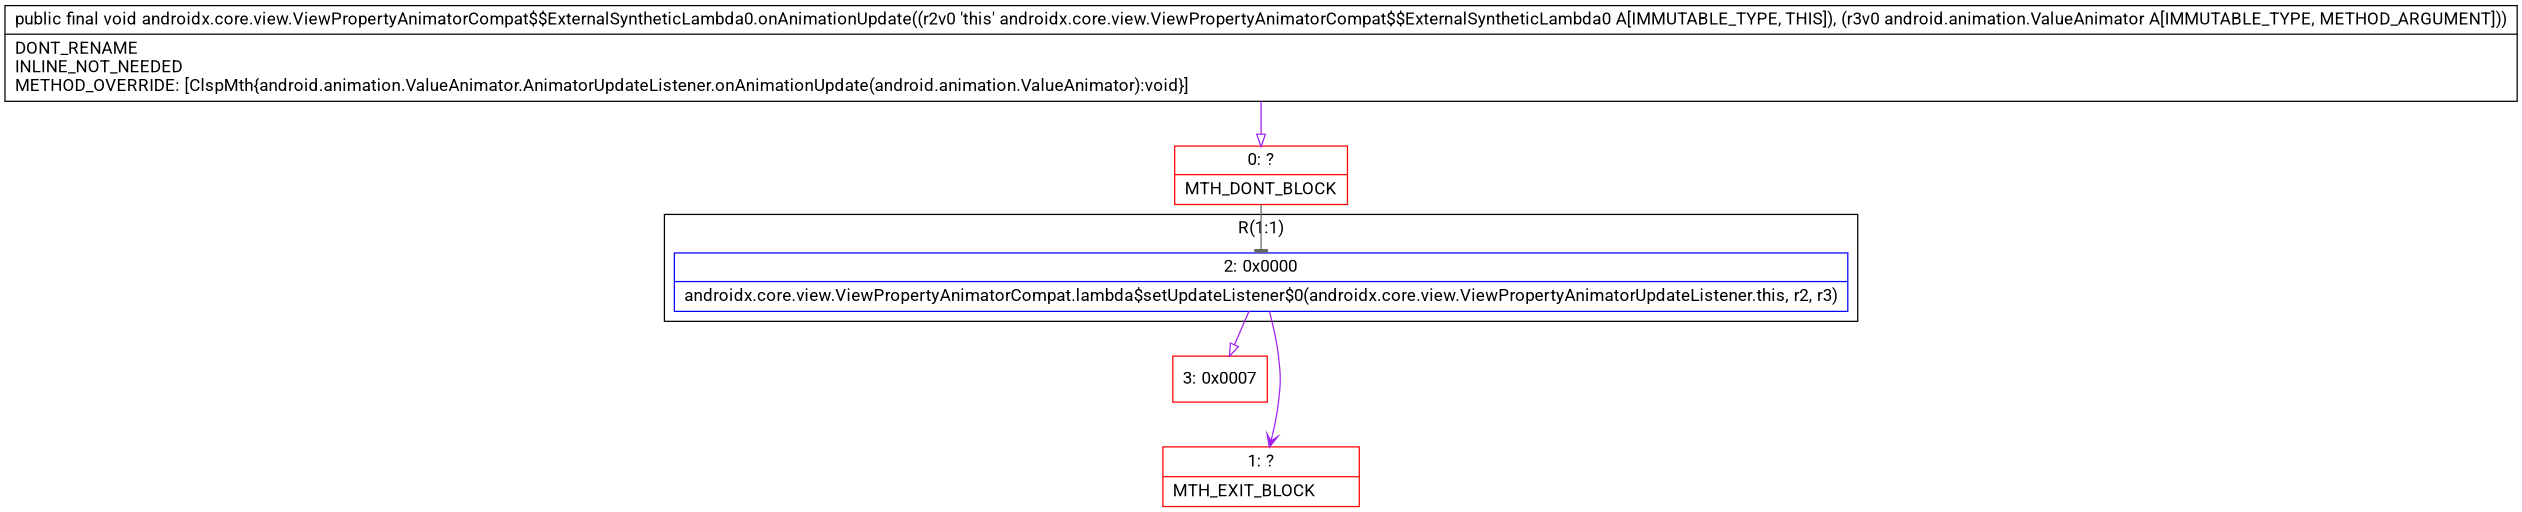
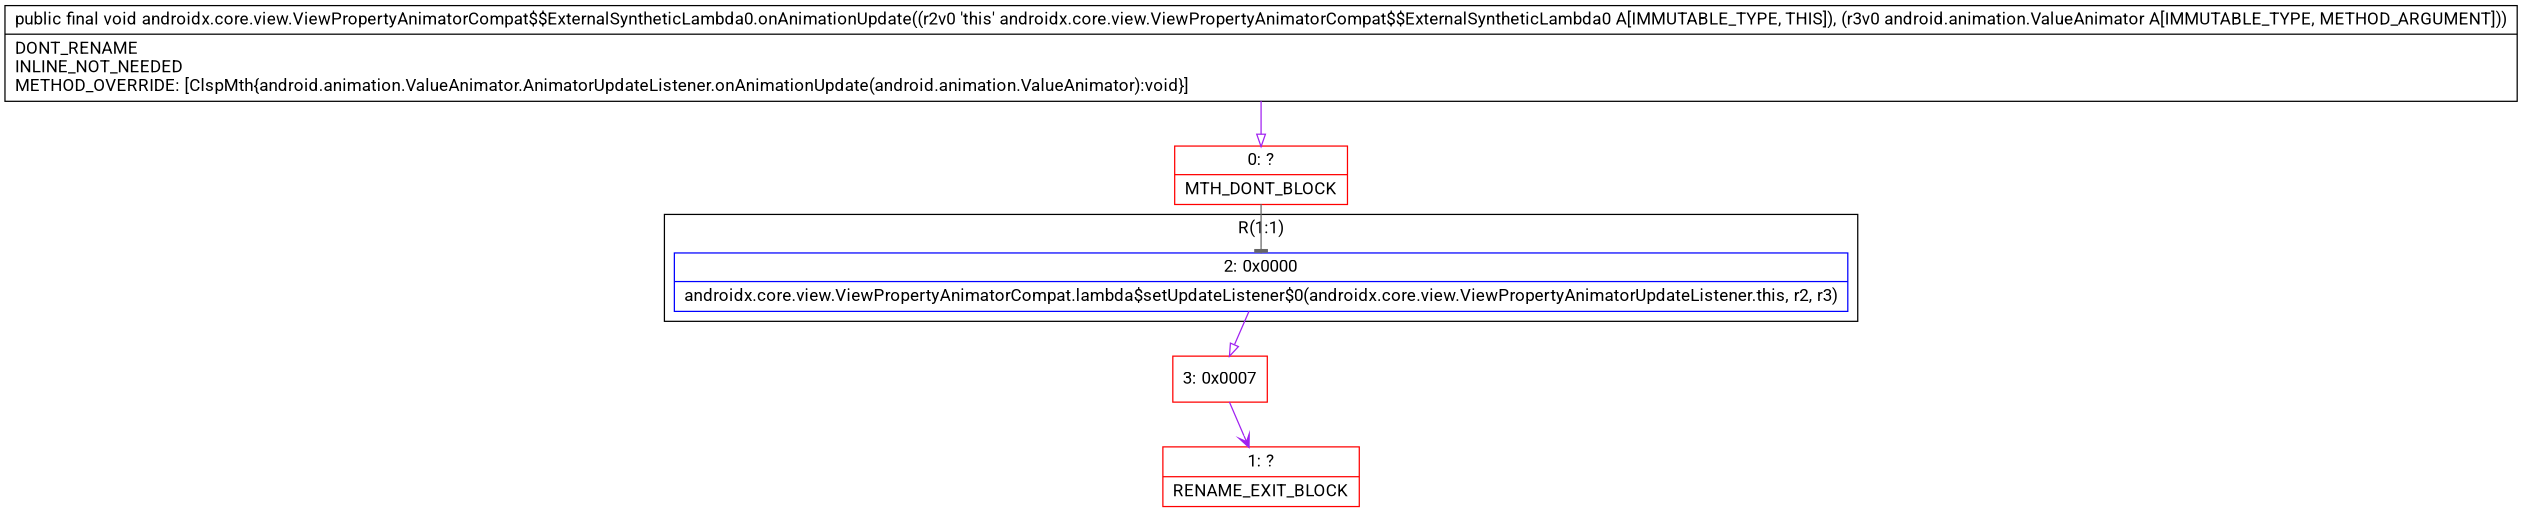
(1280, 373) -> (1237, 419)
(1244, 491) -> (1261, 491)
